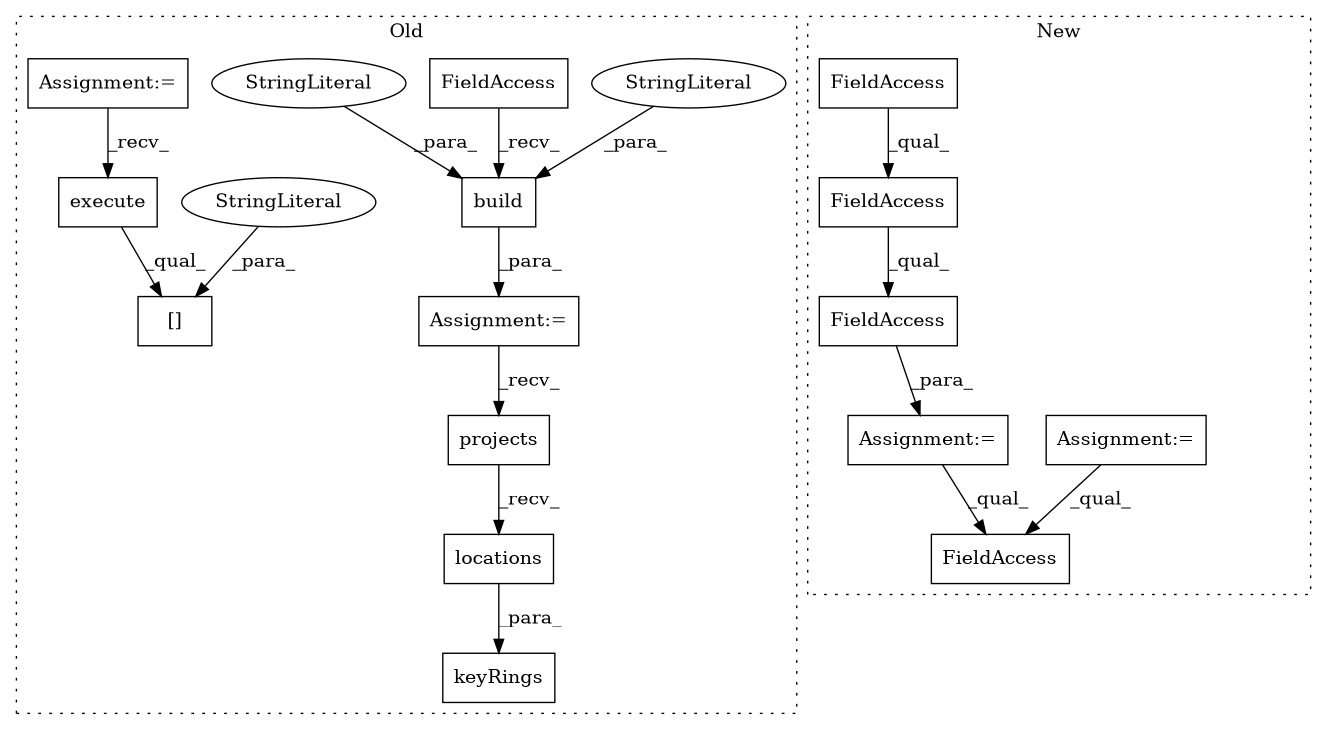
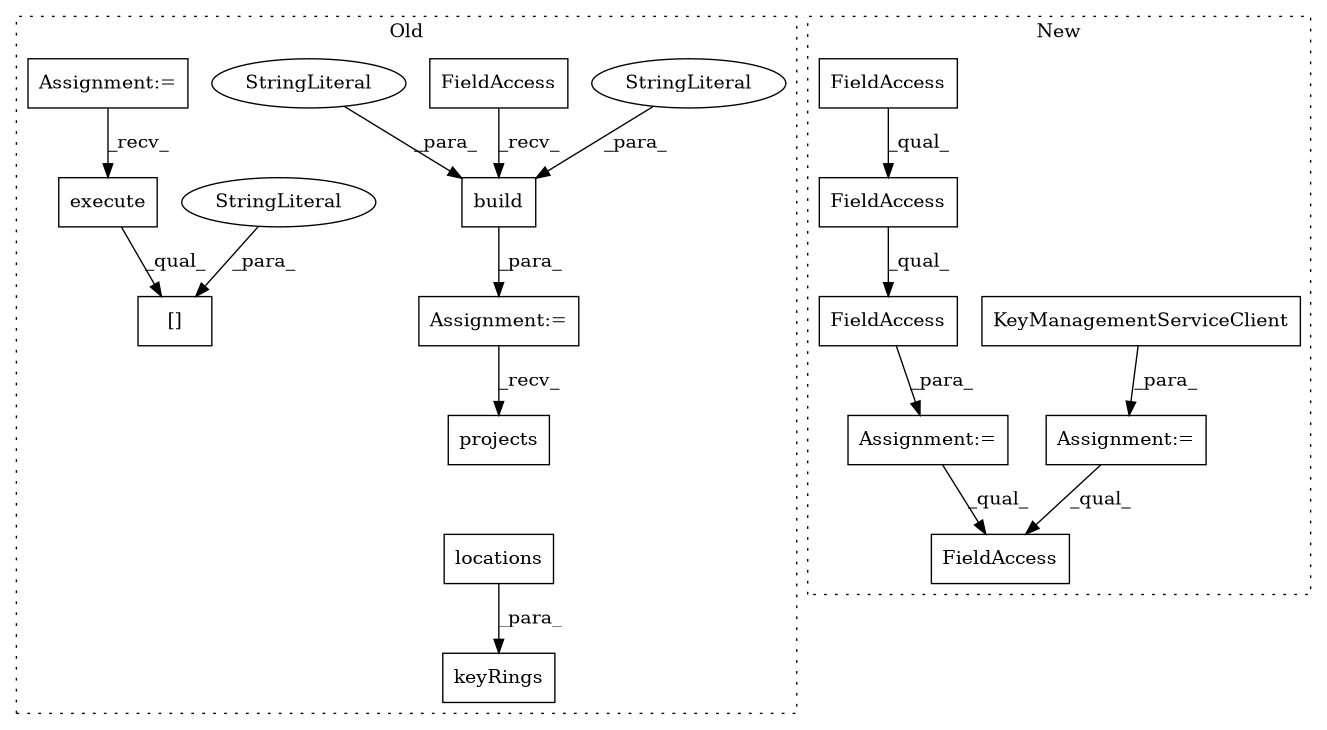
none -> (1141, 321)
(499, 493) -> none
